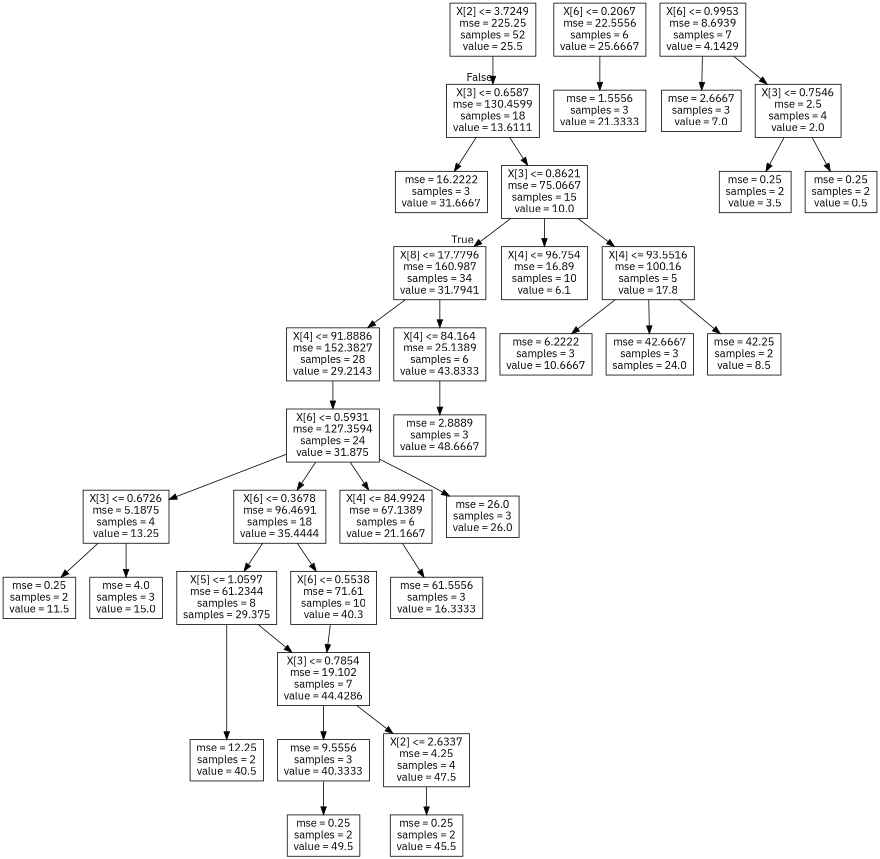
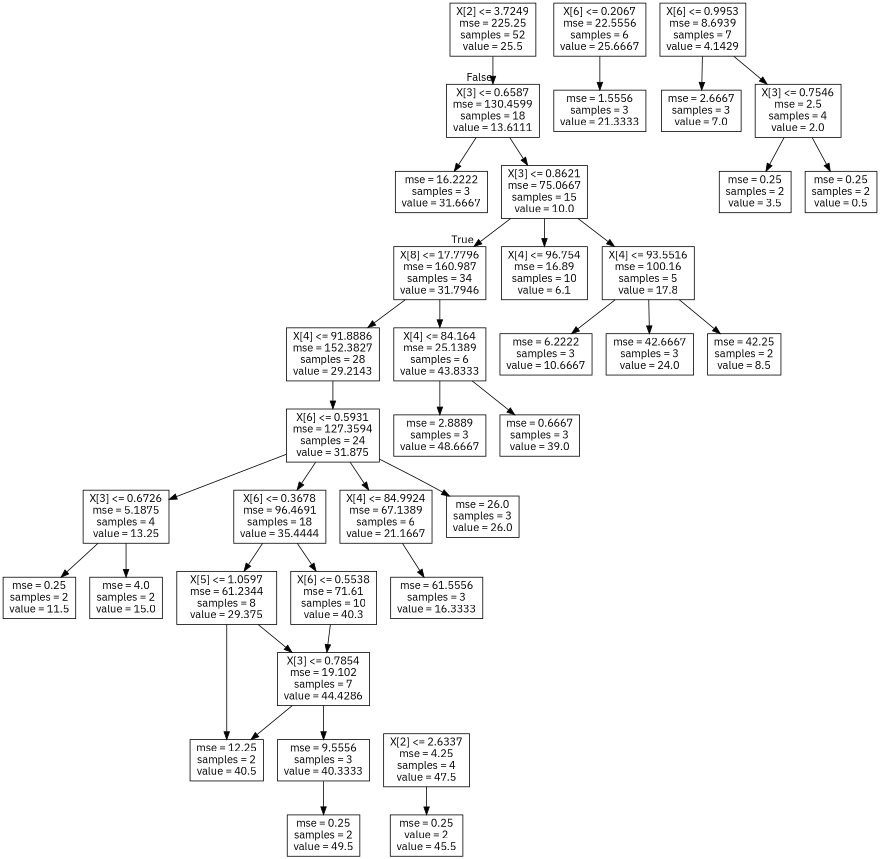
(440, 273) -> (440, 273)
(650, 354) -> (650, 354)
none -> (540, 436)
(126, 598) -> (126, 598)
(227, 598) -> (227, 598)
(372, 717) -> (275, 720)
(427, 836) -> (427, 836)
